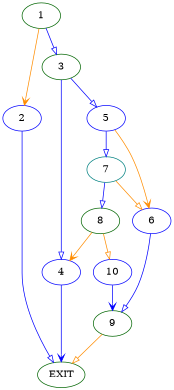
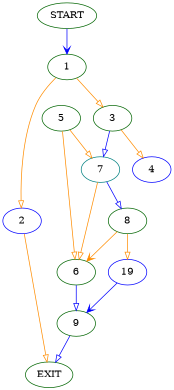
none -> (67, 16)
(50, 38) -> (87, 90)
(32, 63) -> (27, 135)
(81, 90) -> (107, 140)
(106, 118) -> (61, 118)
(106, 140) -> (79, 141)
(135, 164) -> (68, 192)
(61, 166) -> (130, 141)
(152, 221) -> (76, 272)
(83, 244) -> (105, 244)
(22, 246) -> (35, 294)
(113, 272) -> (128, 272)
(61, 320) -> none
(90, 346) -> (65, 346)
